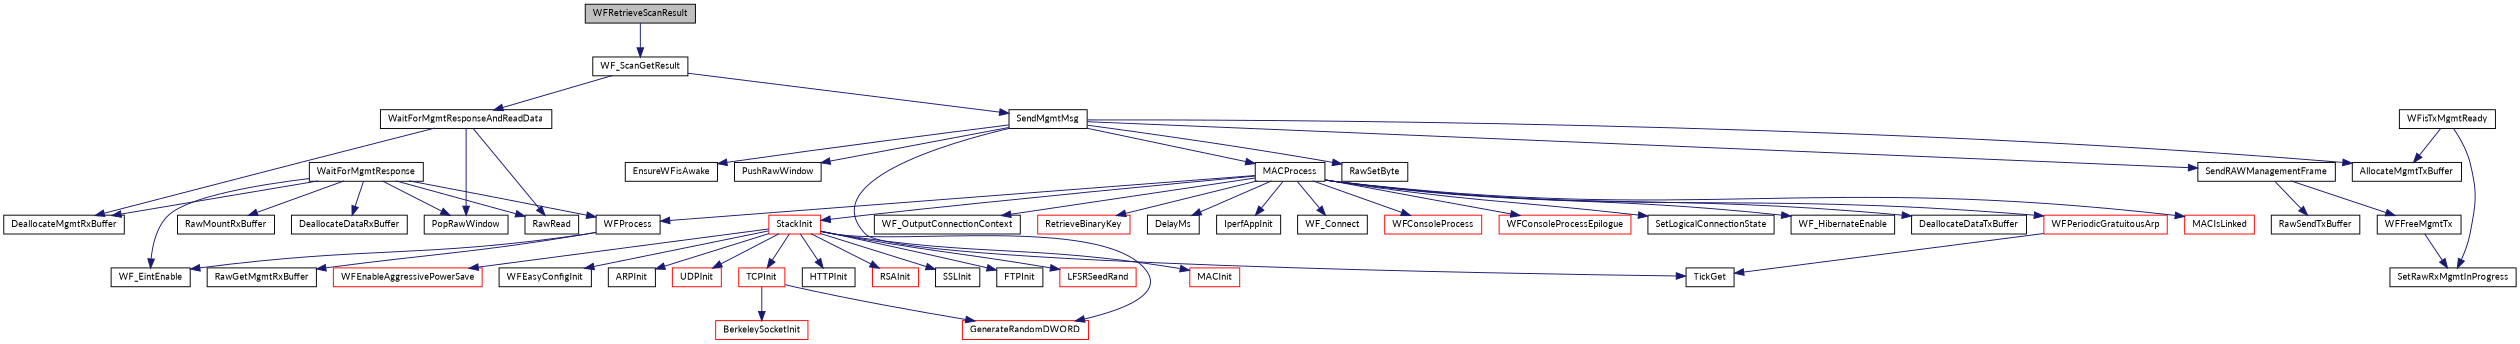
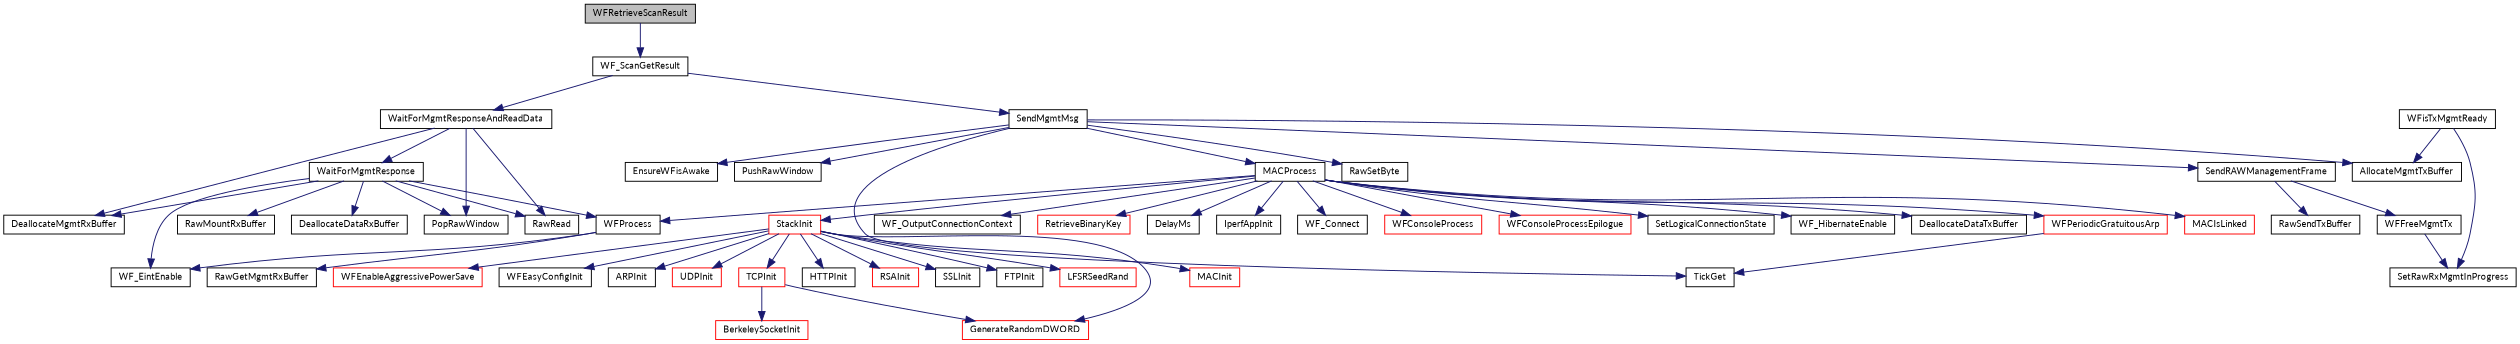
none -> (420, 143)
